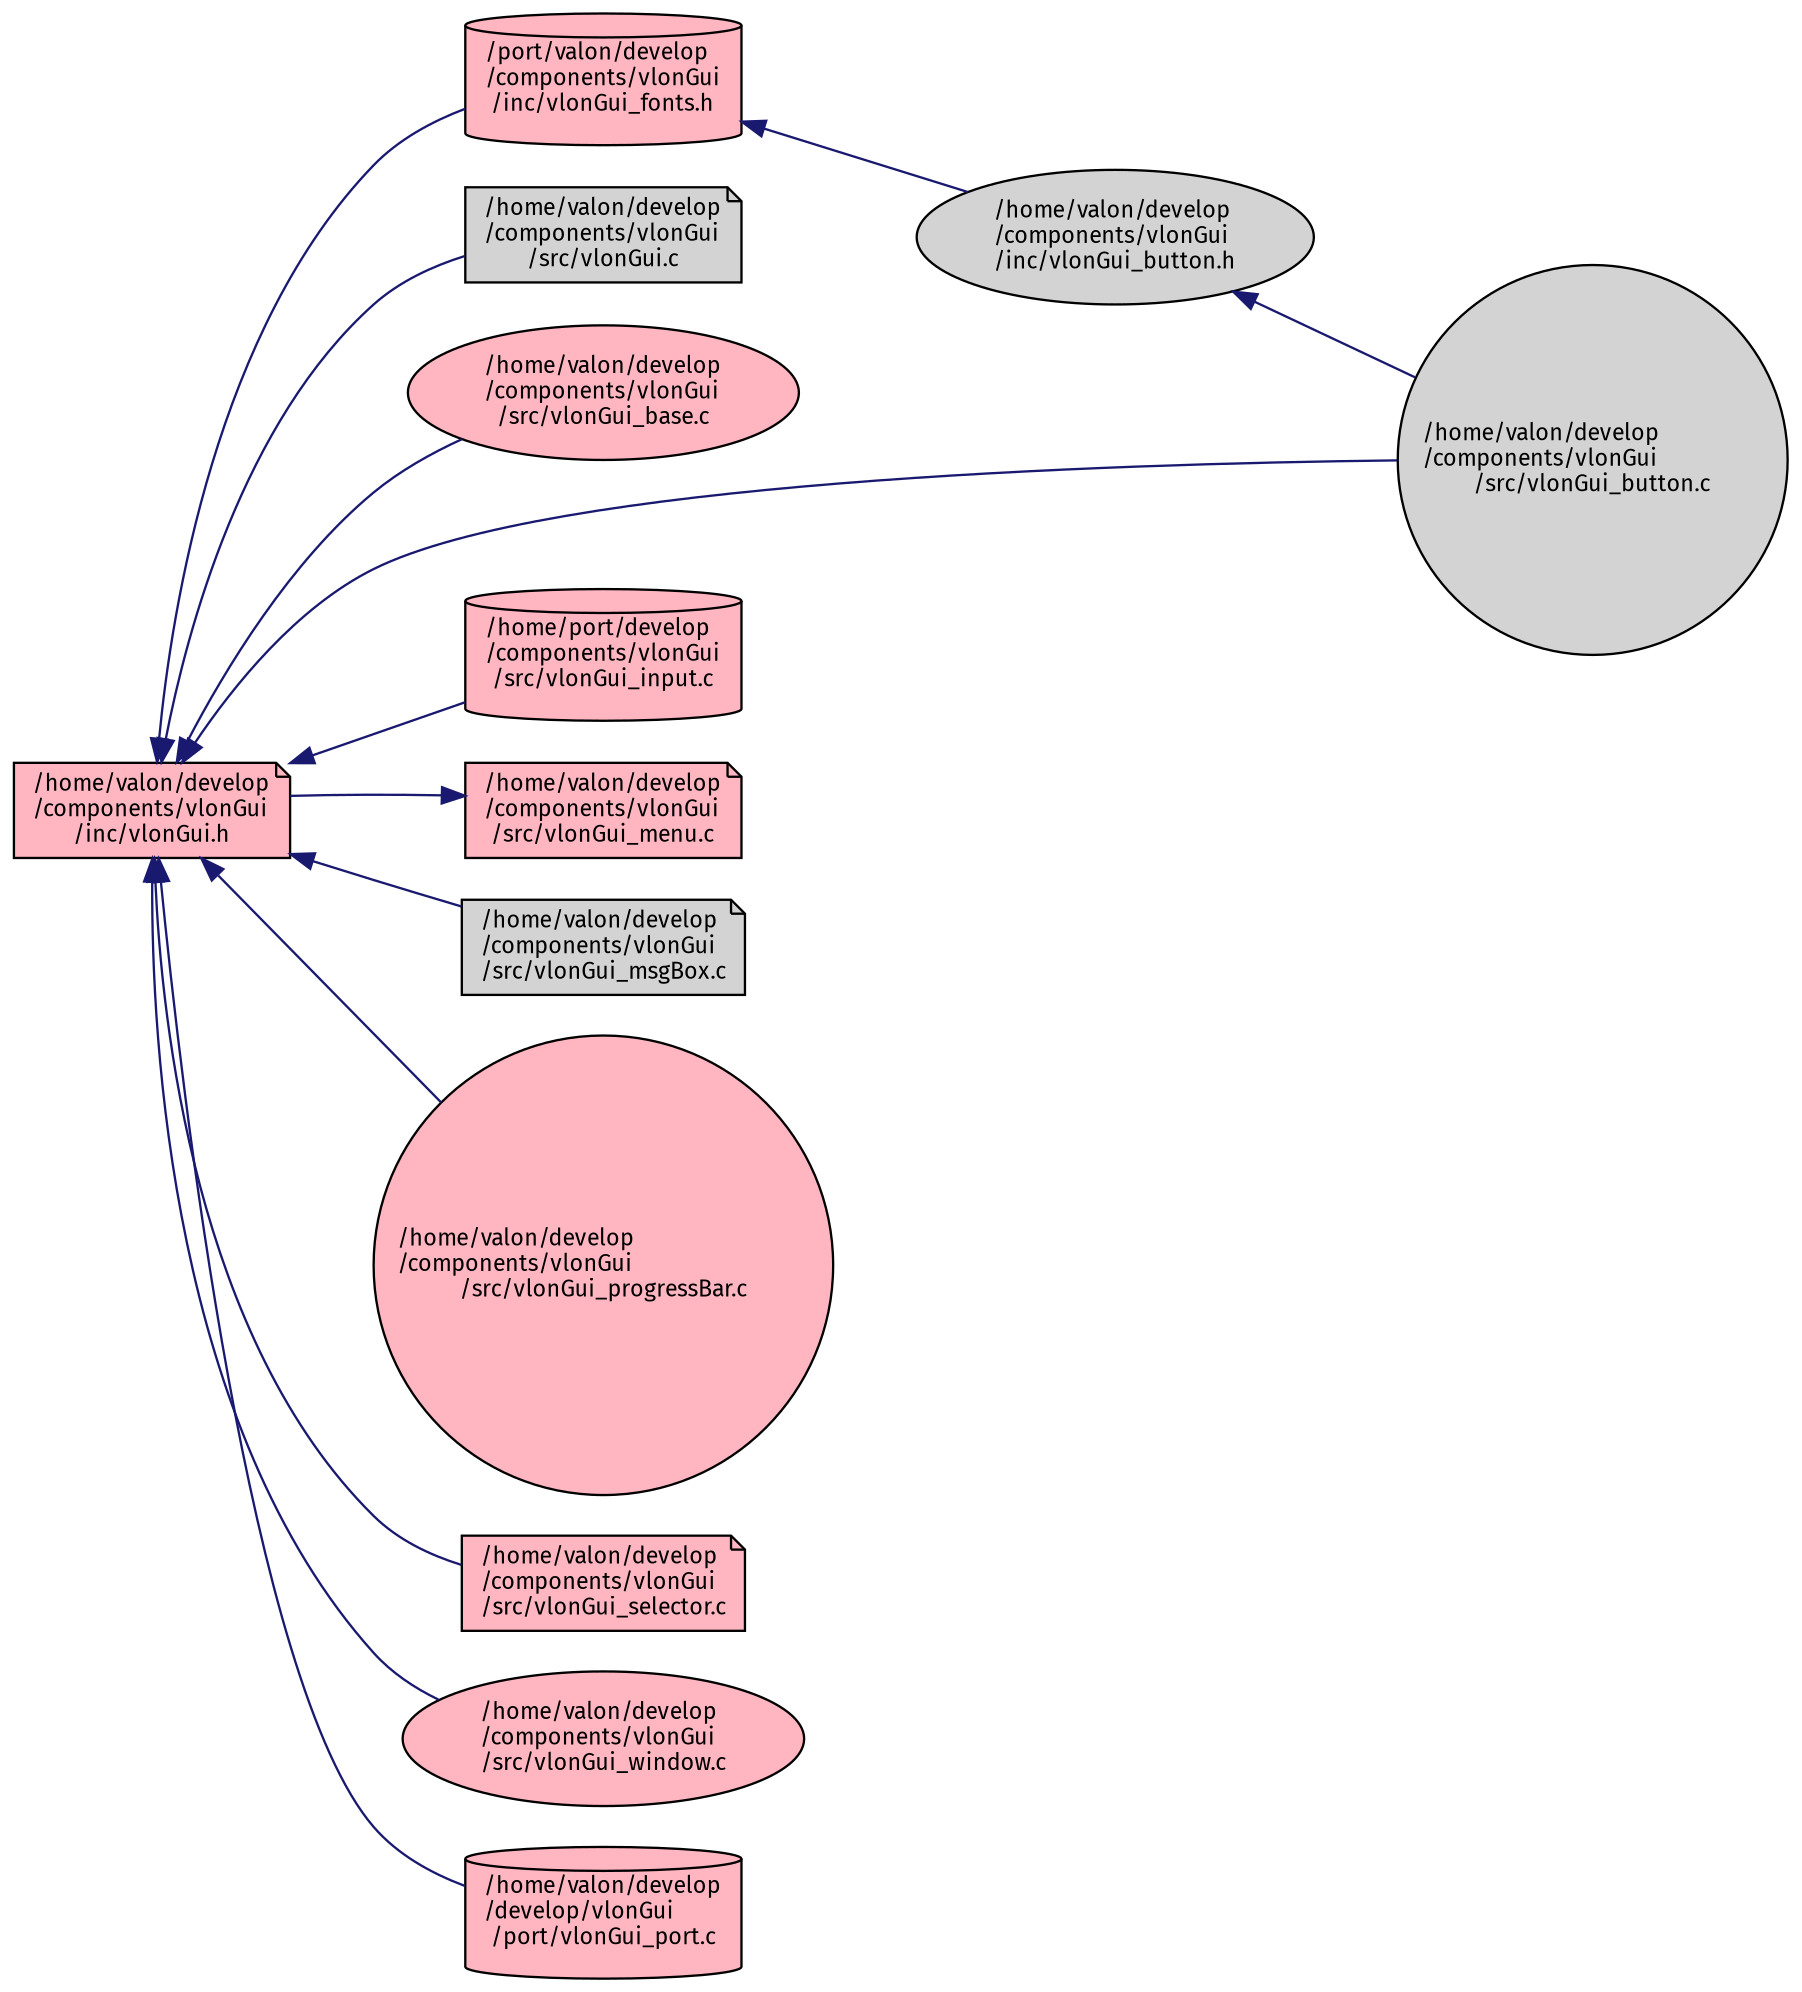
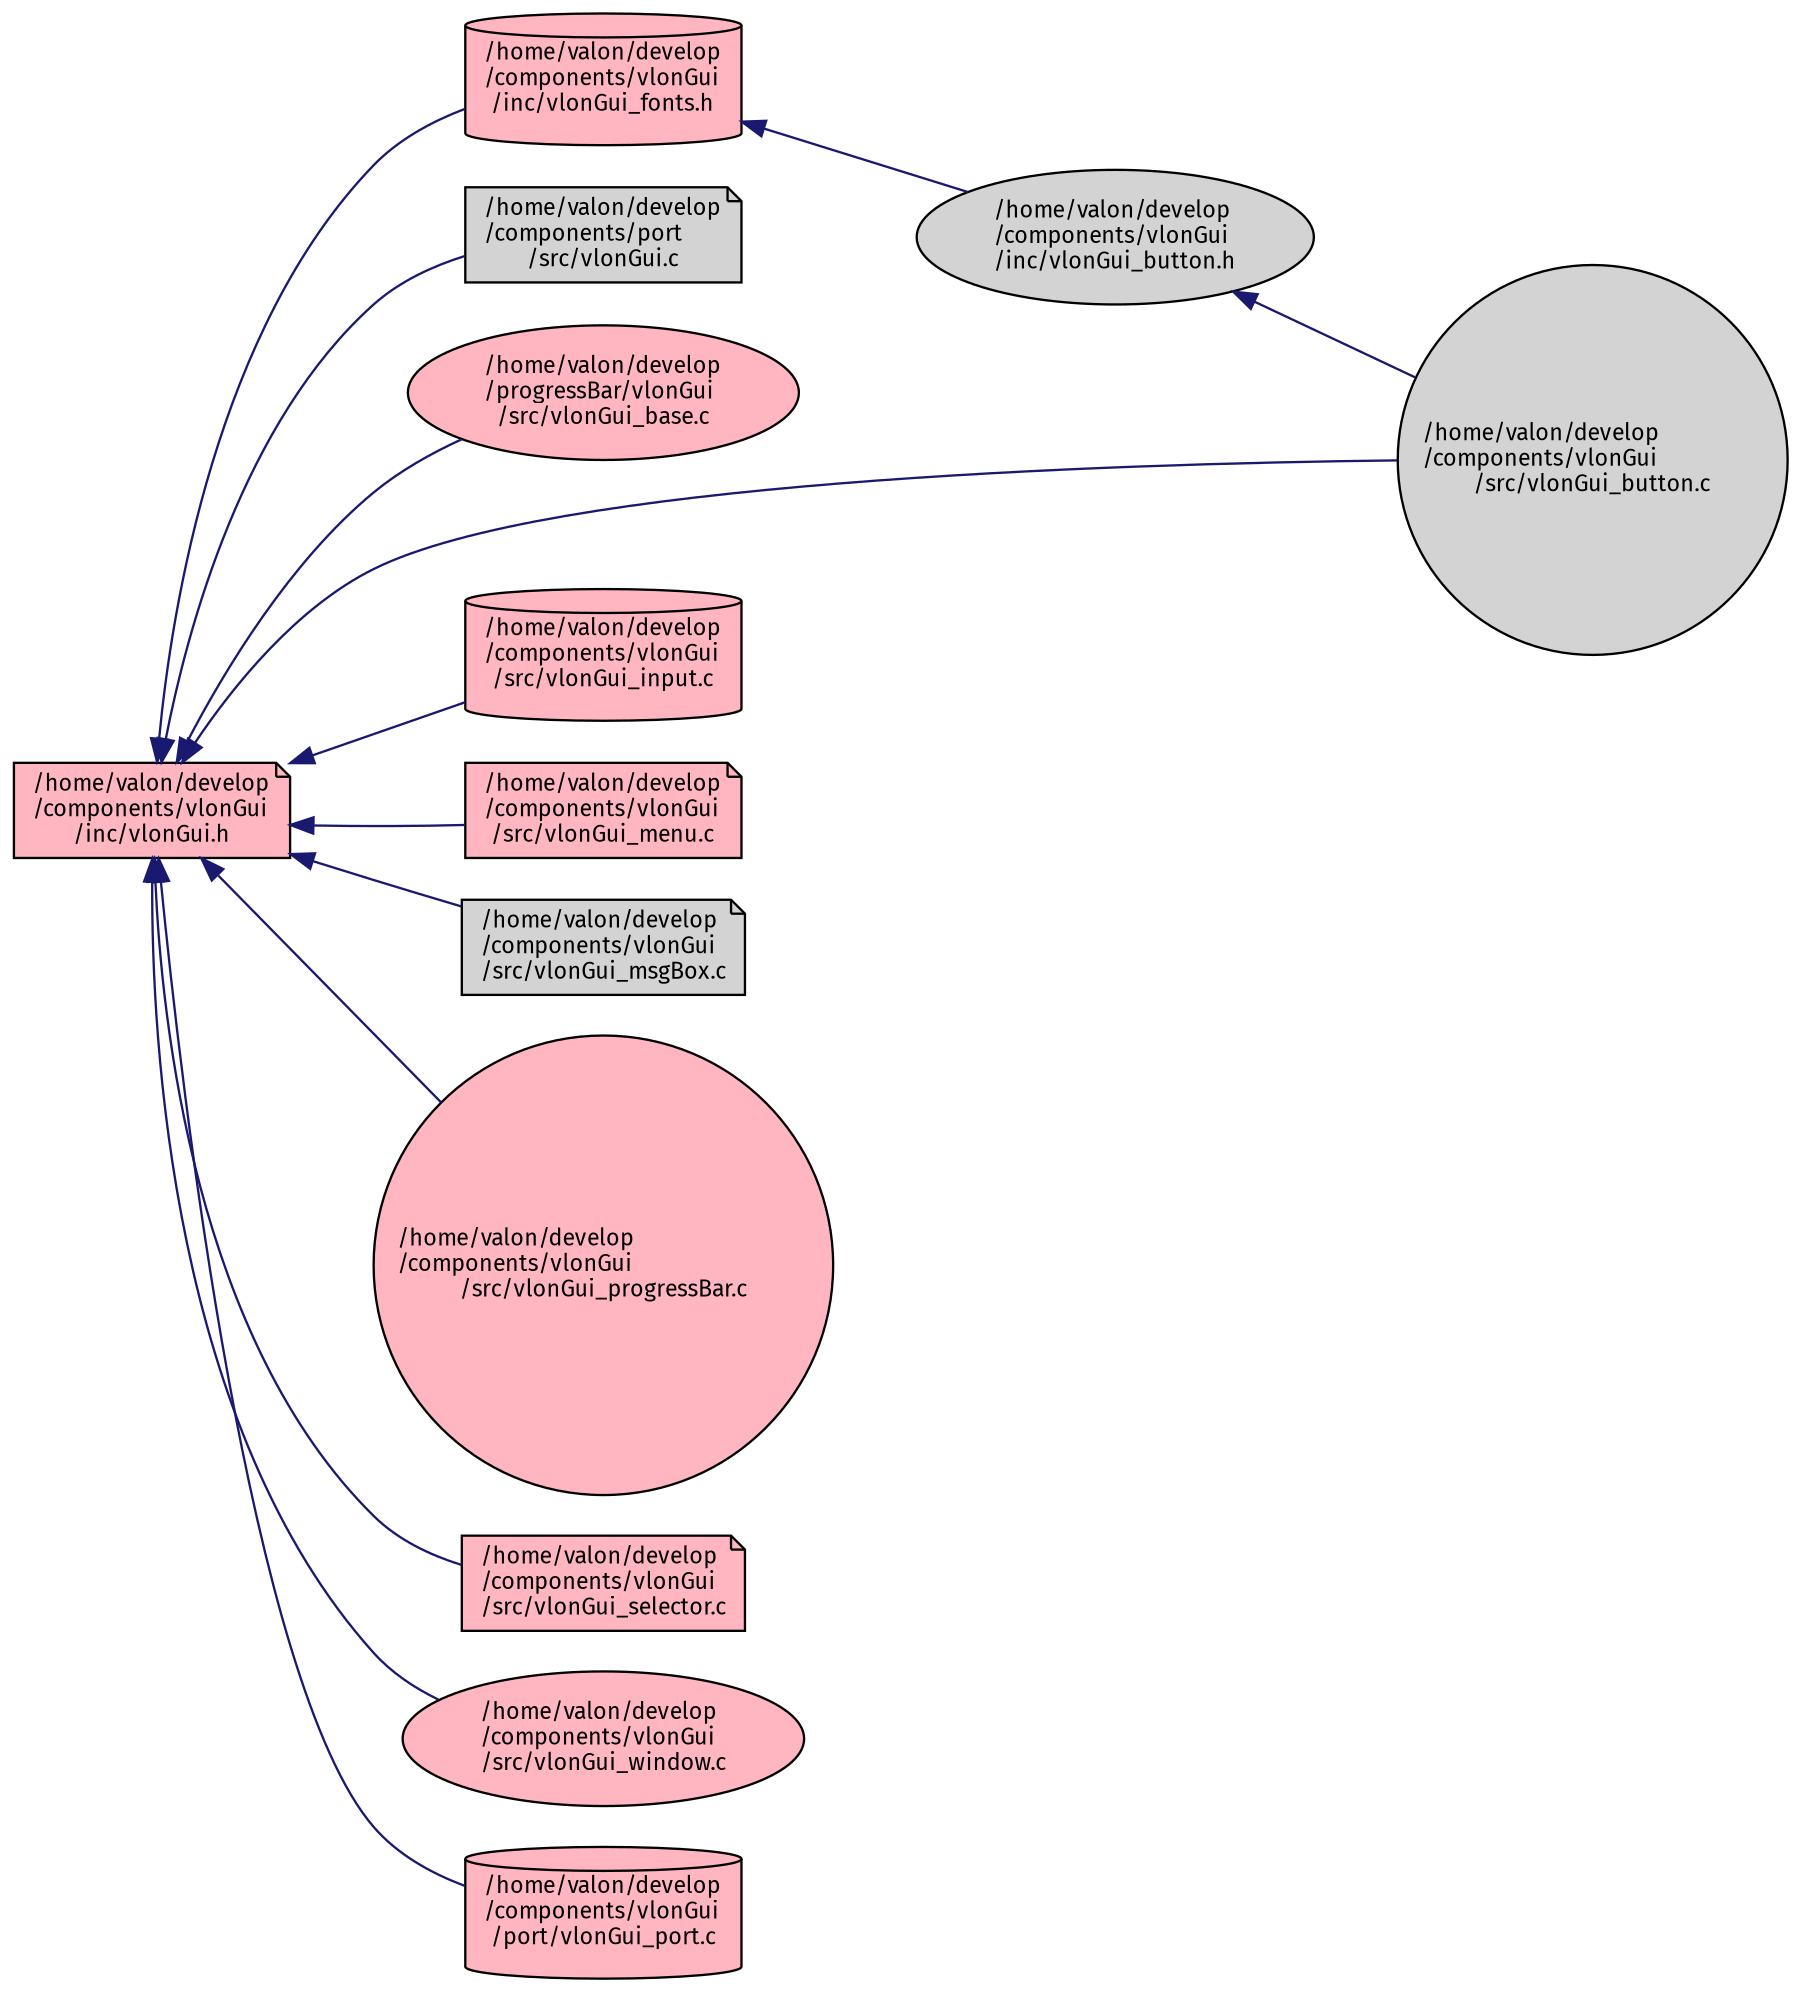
(603, 79) -> (603, 79)
(603, 235) -> (603, 235)
(603, 393) -> (603, 393)
(603, 655) -> (603, 655)
(366, 795) -> (390, 826)
(603, 1913) -> (603, 1913)
